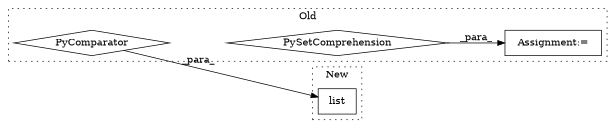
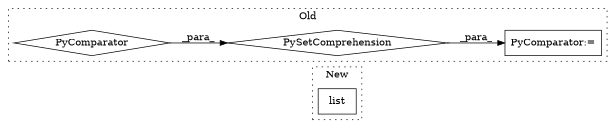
(553, 43) -> (553, 43)
(217, 73) -> (195, 43)
